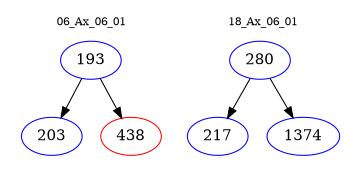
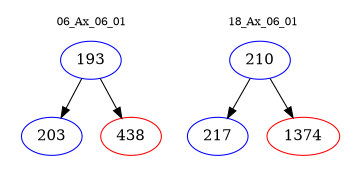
(260, 60) -> (260, 60)
(303, 136) -> (303, 136)
